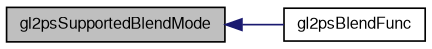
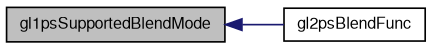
(116, 25) -> (116, 25)
